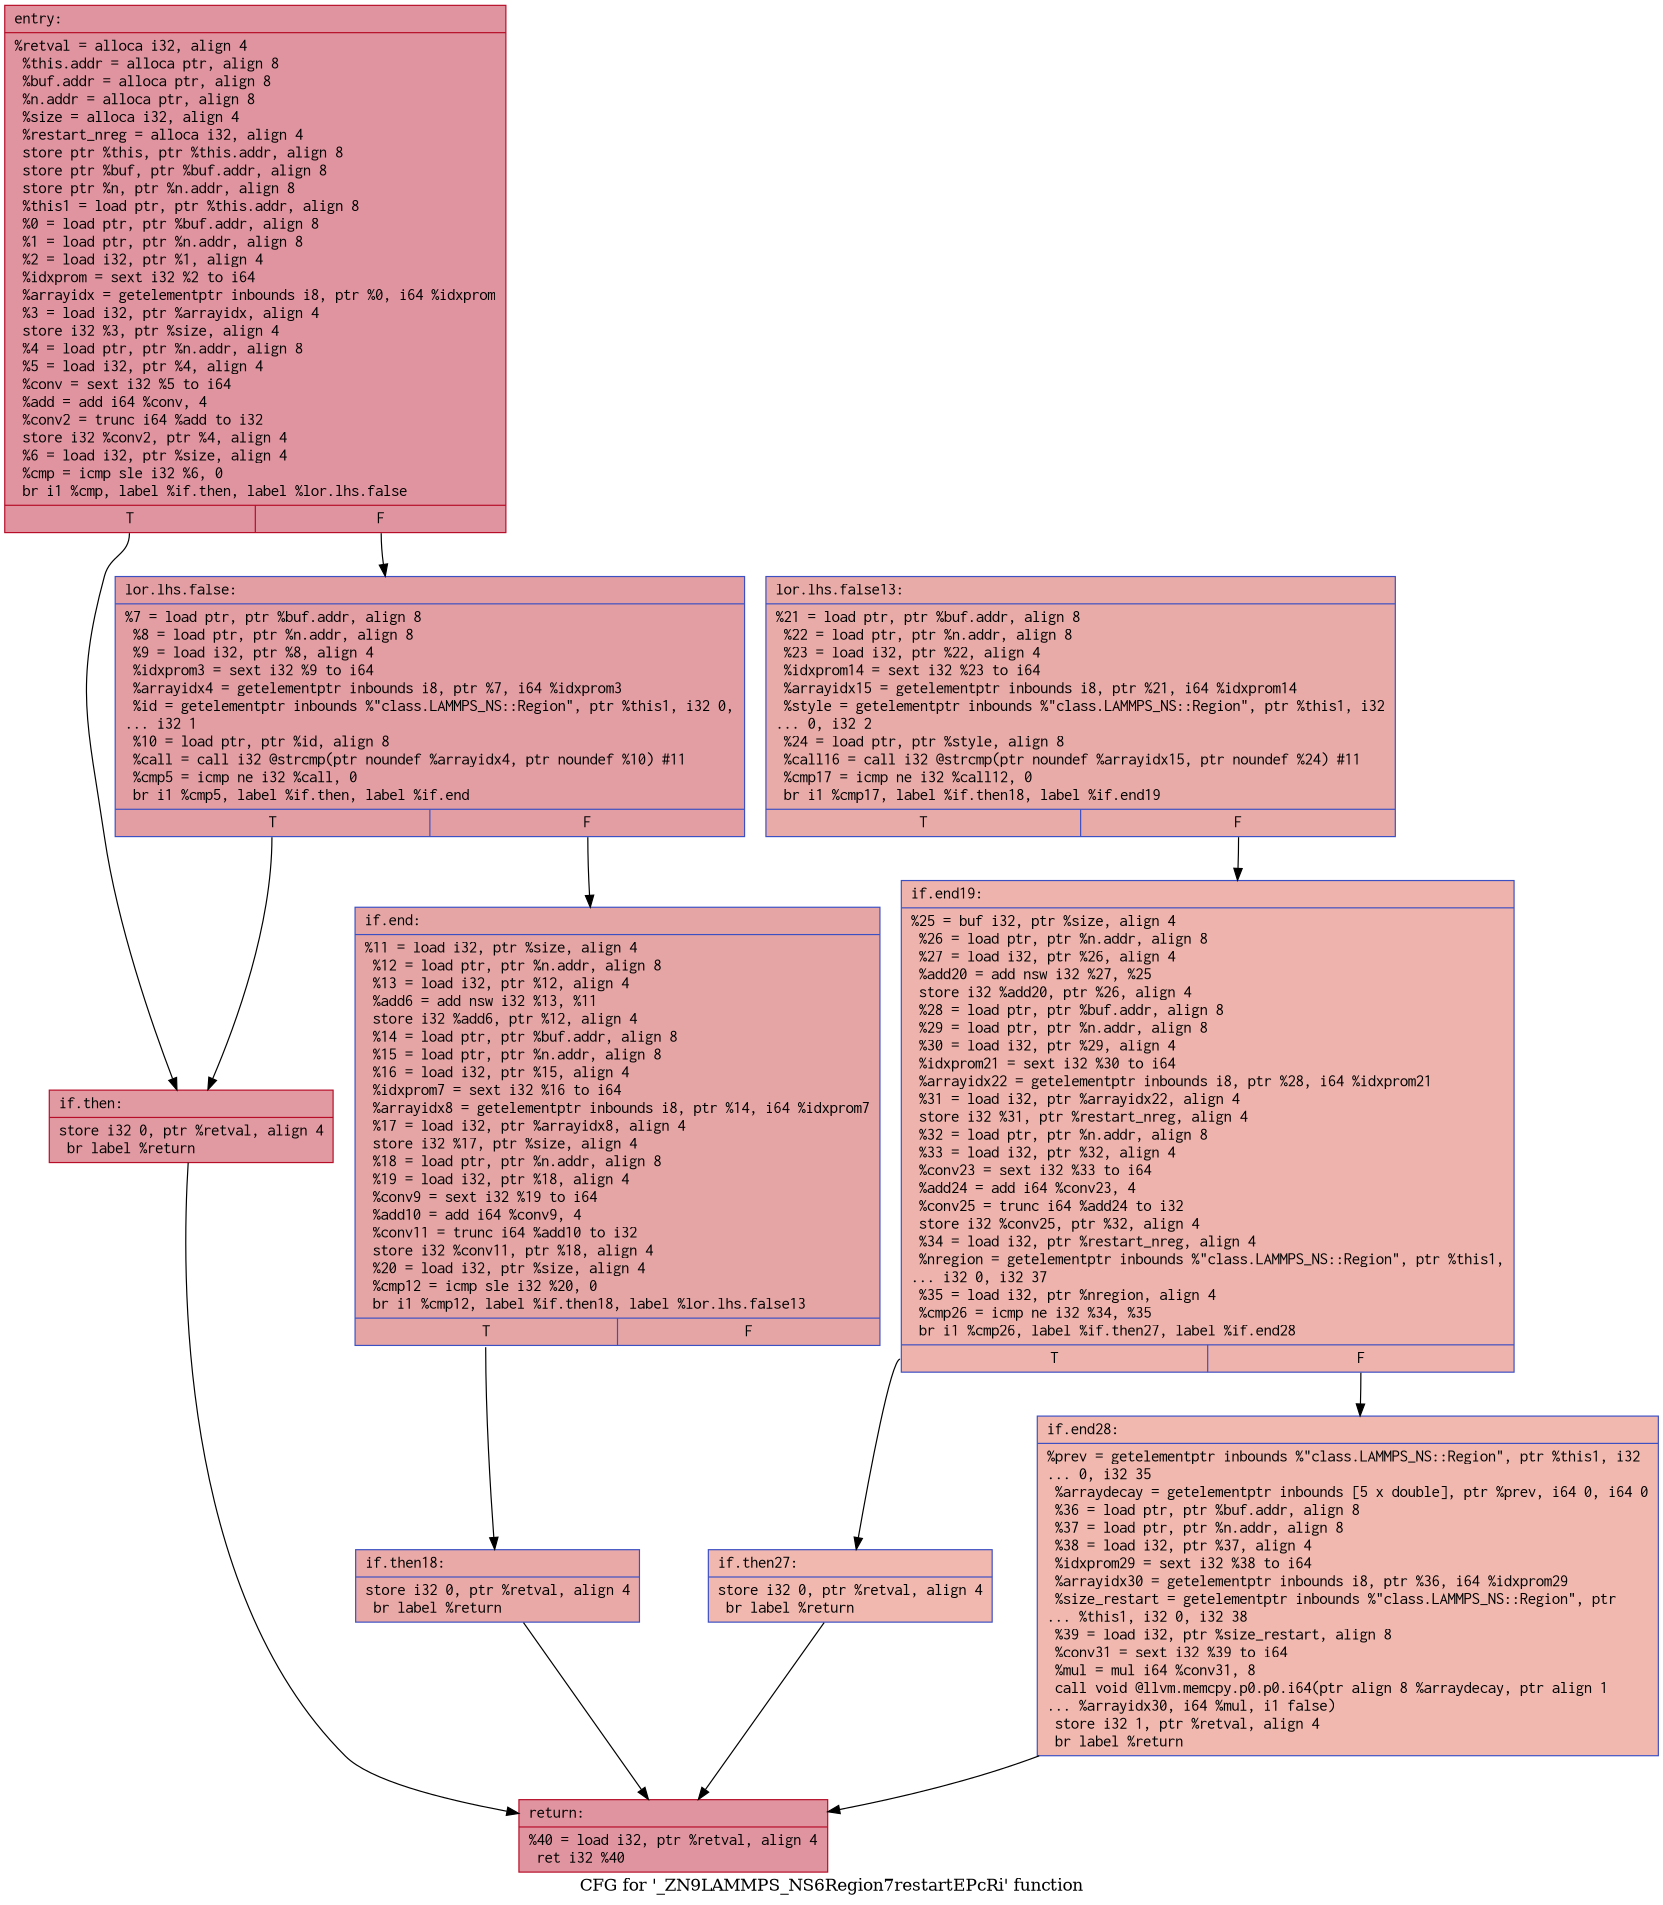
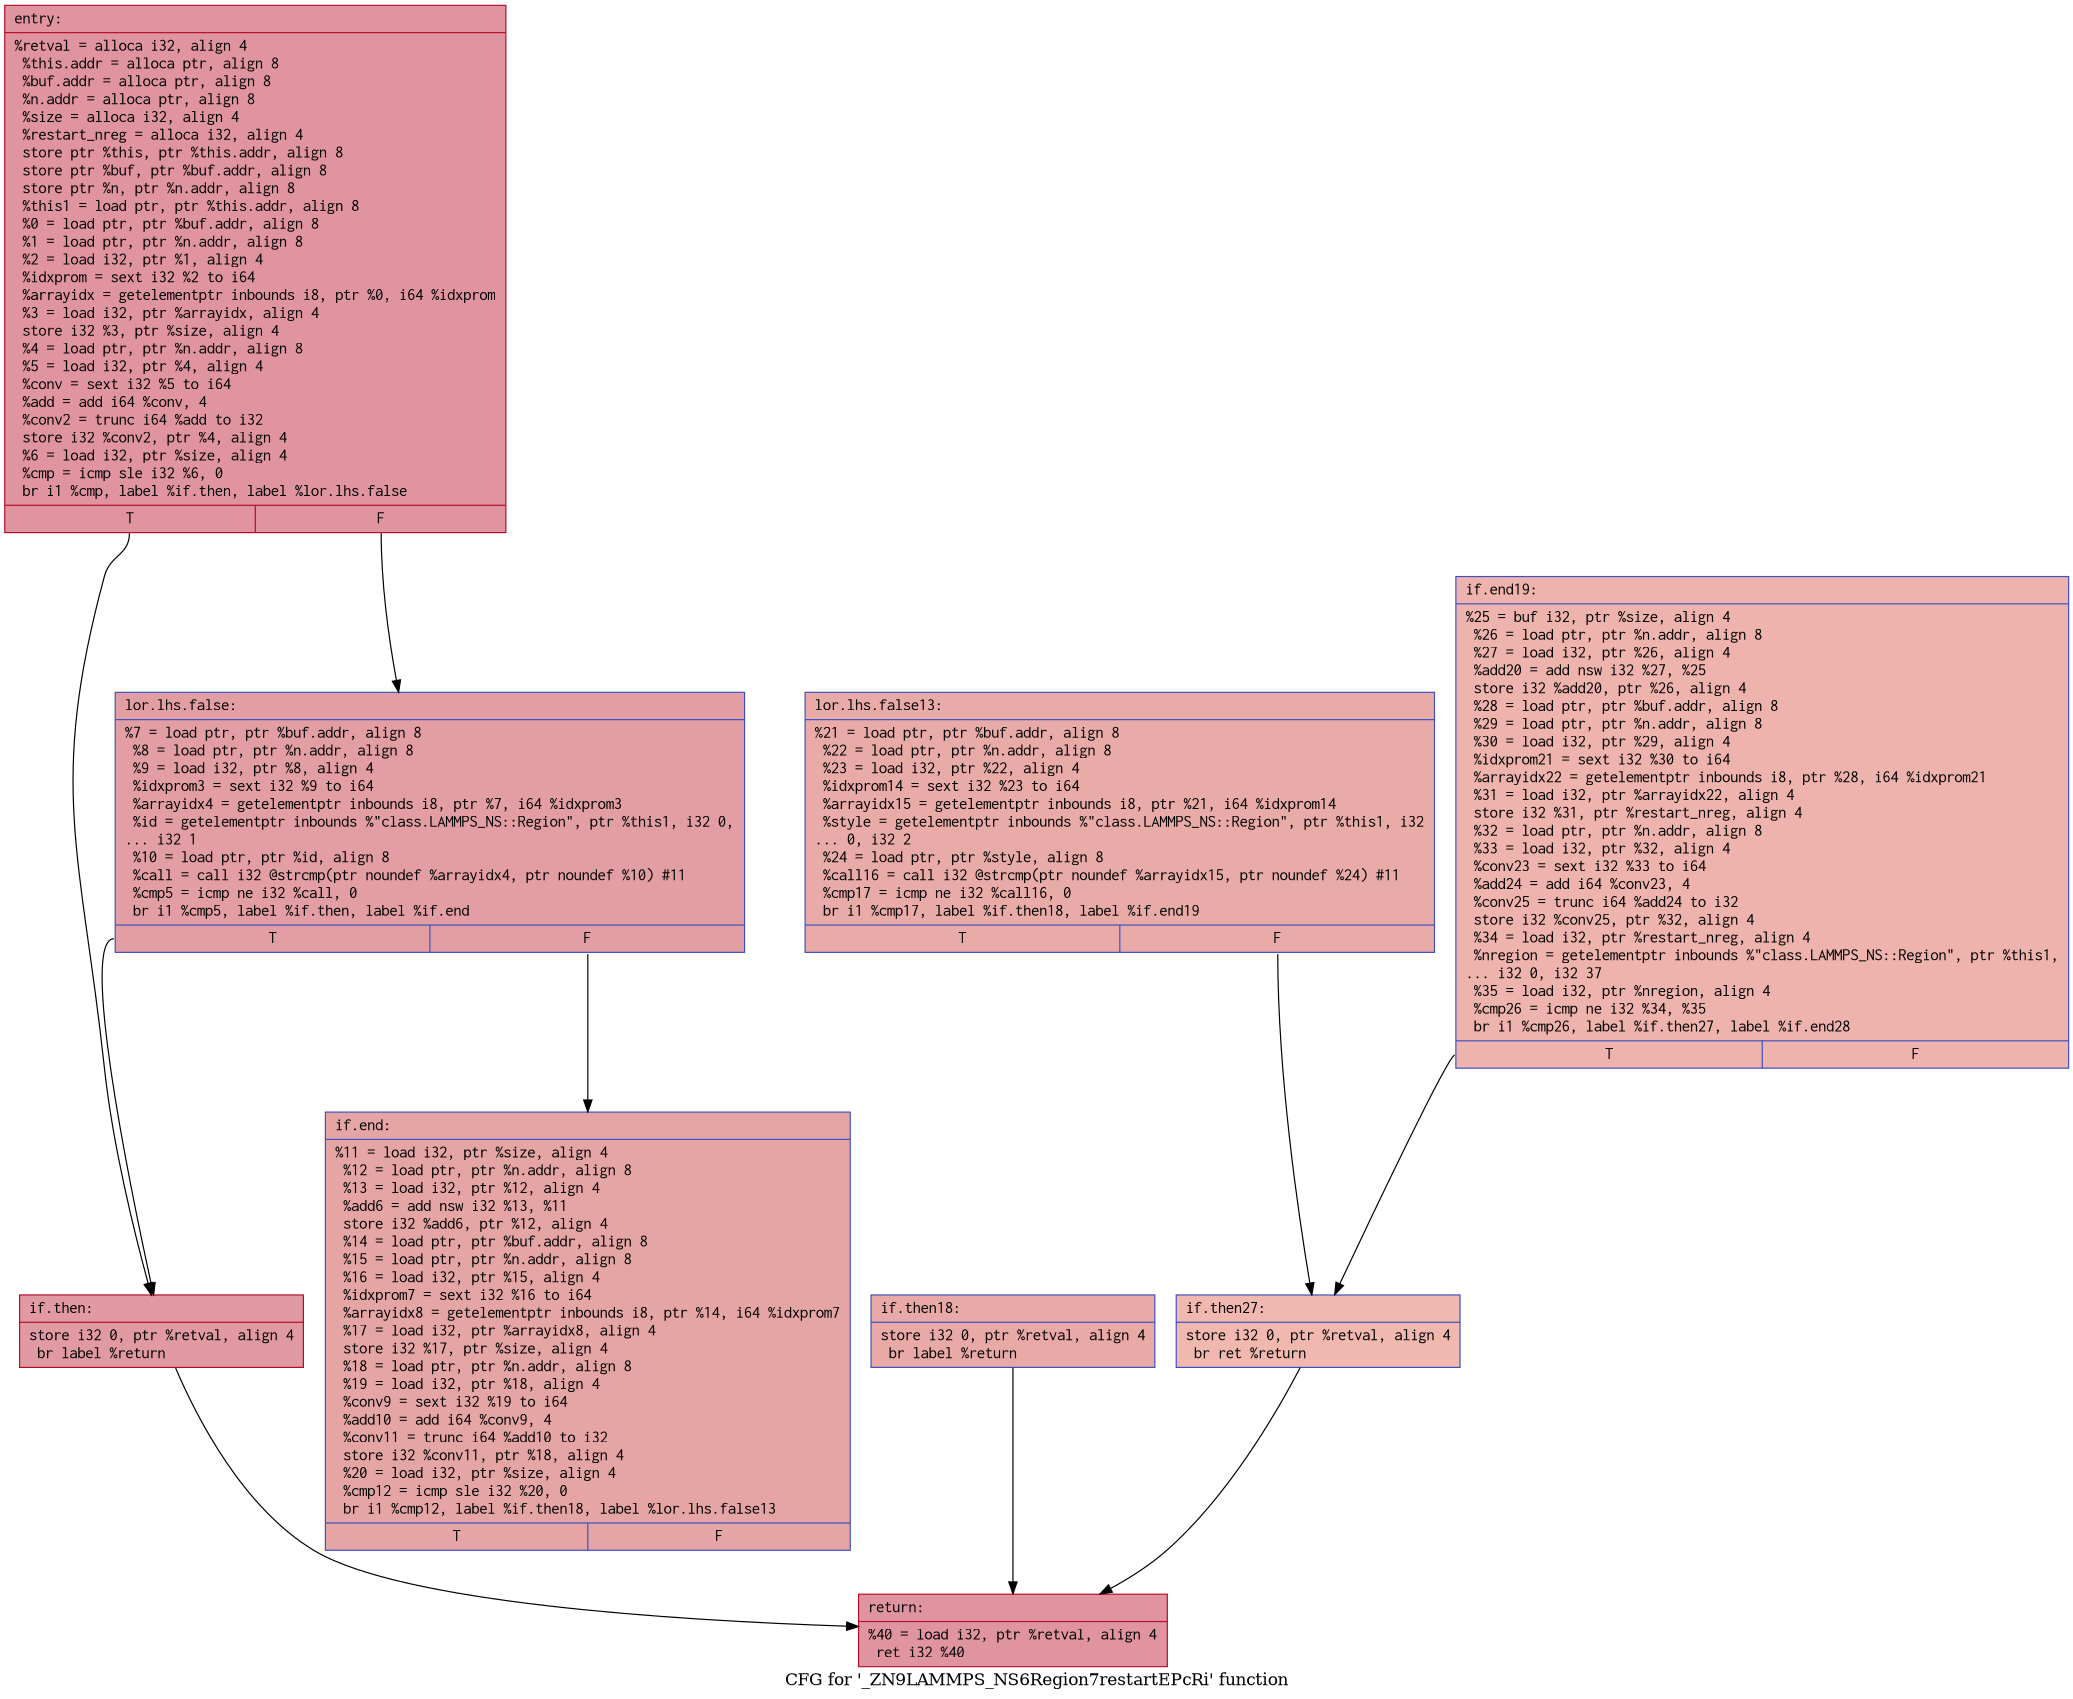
(904, 777) -> (943, 893)
(1238, 853) -> (1288, 1119)
(488, 1442) -> none
(1348, 1586) -> none
(786, 1608) -> (1246, 1353)
